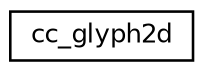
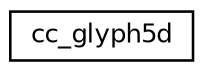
(102, 36) -> (102, 36)
